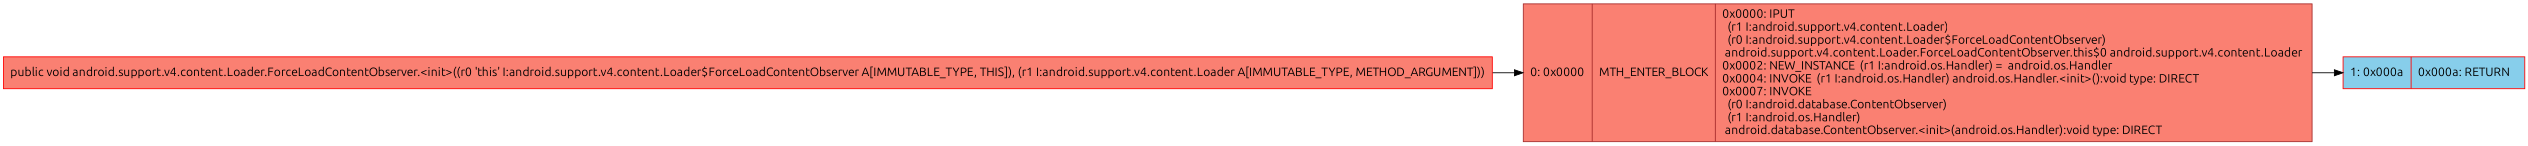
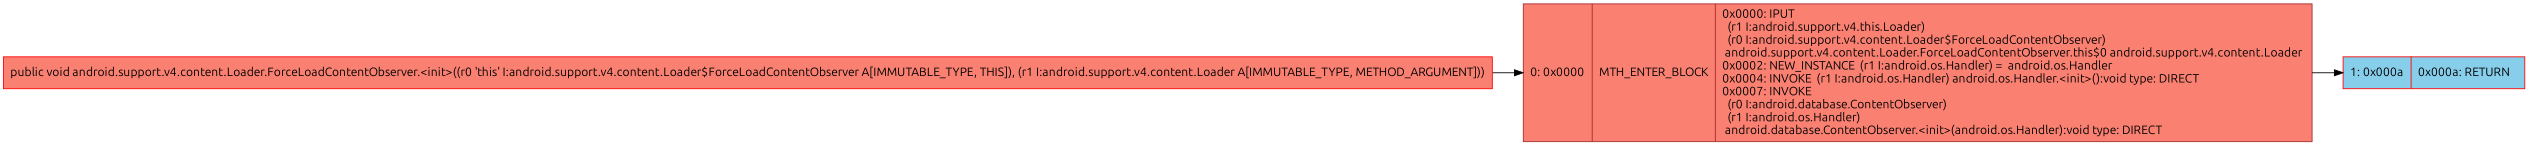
(1835, 27) -> (1824, 27)
